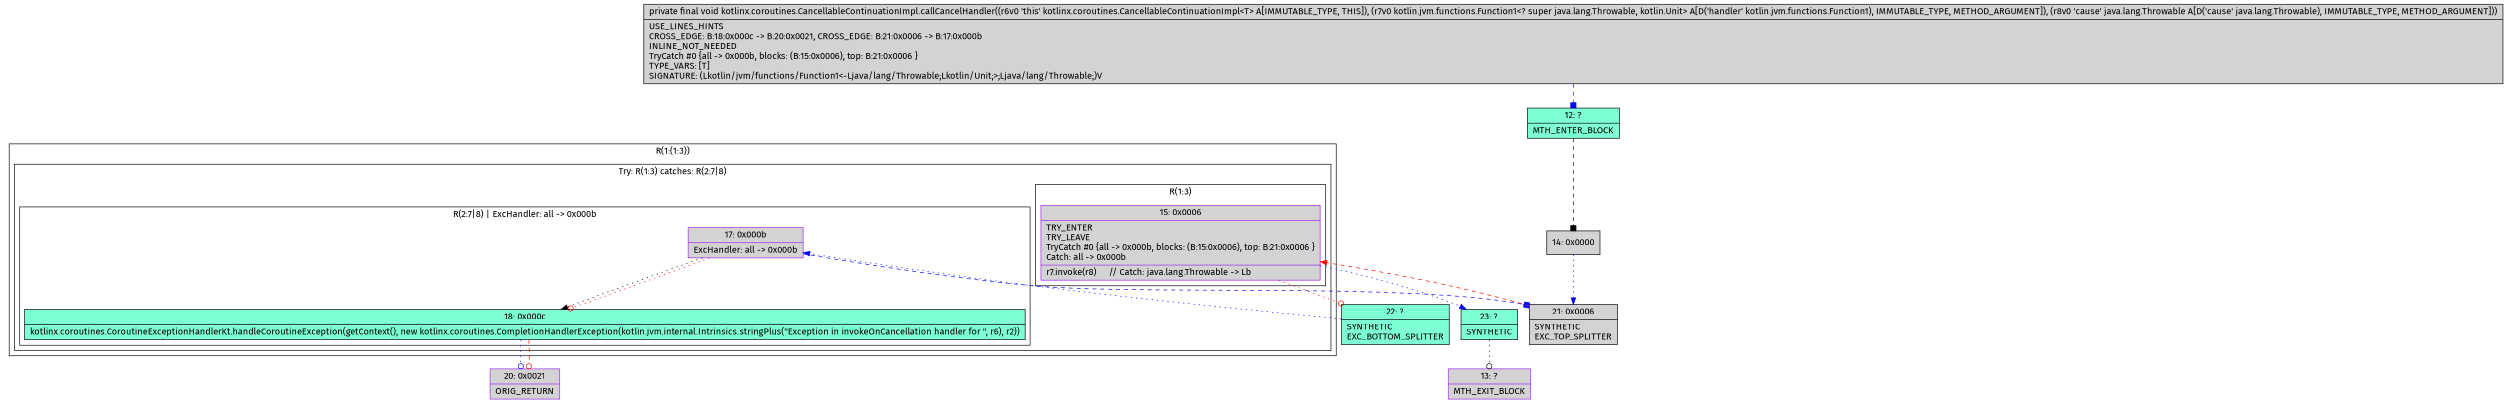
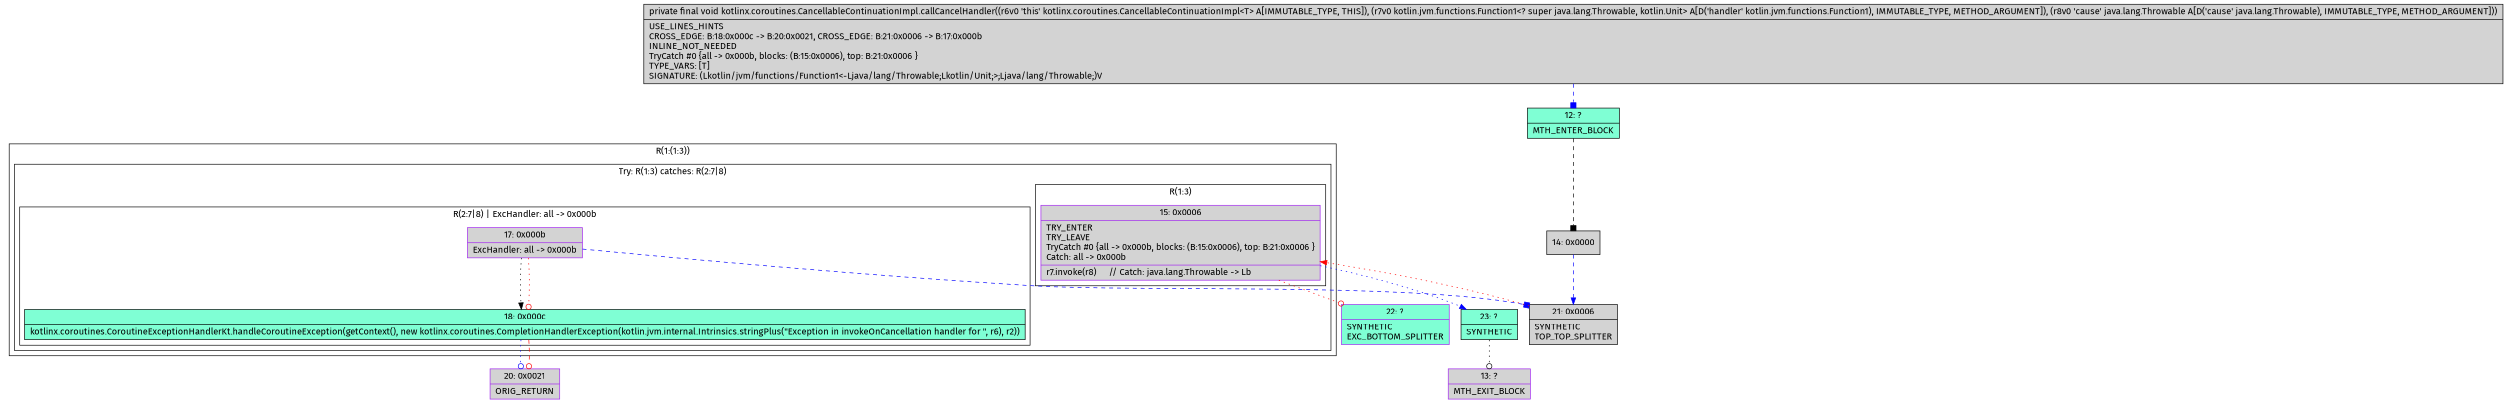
(1573, 276) -> (1573, 276)
(1429, 281) -> (1429, 281)
(1102, 294) -> none
(1395, 325) -> (1395, 325)
(1573, 337) -> (1573, 337)
